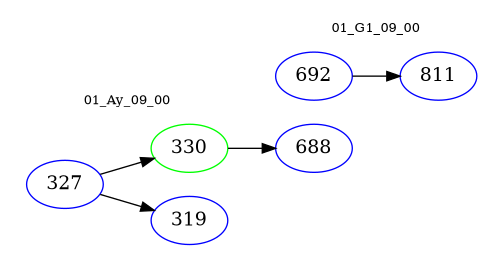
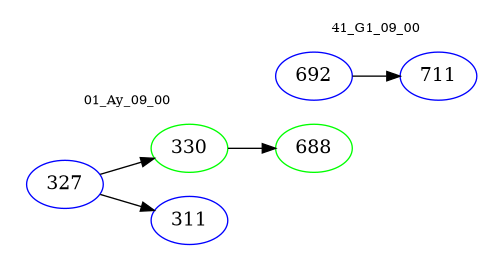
(376, 29) -> (376, 29)
(438, 76) -> (438, 76)
(314, 148) -> (314, 148)
(189, 220) -> (189, 220)
